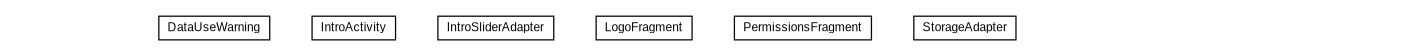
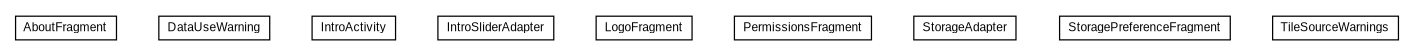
none -> (65, 27)
none -> (1144, 27)
none -> (1335, 27)
